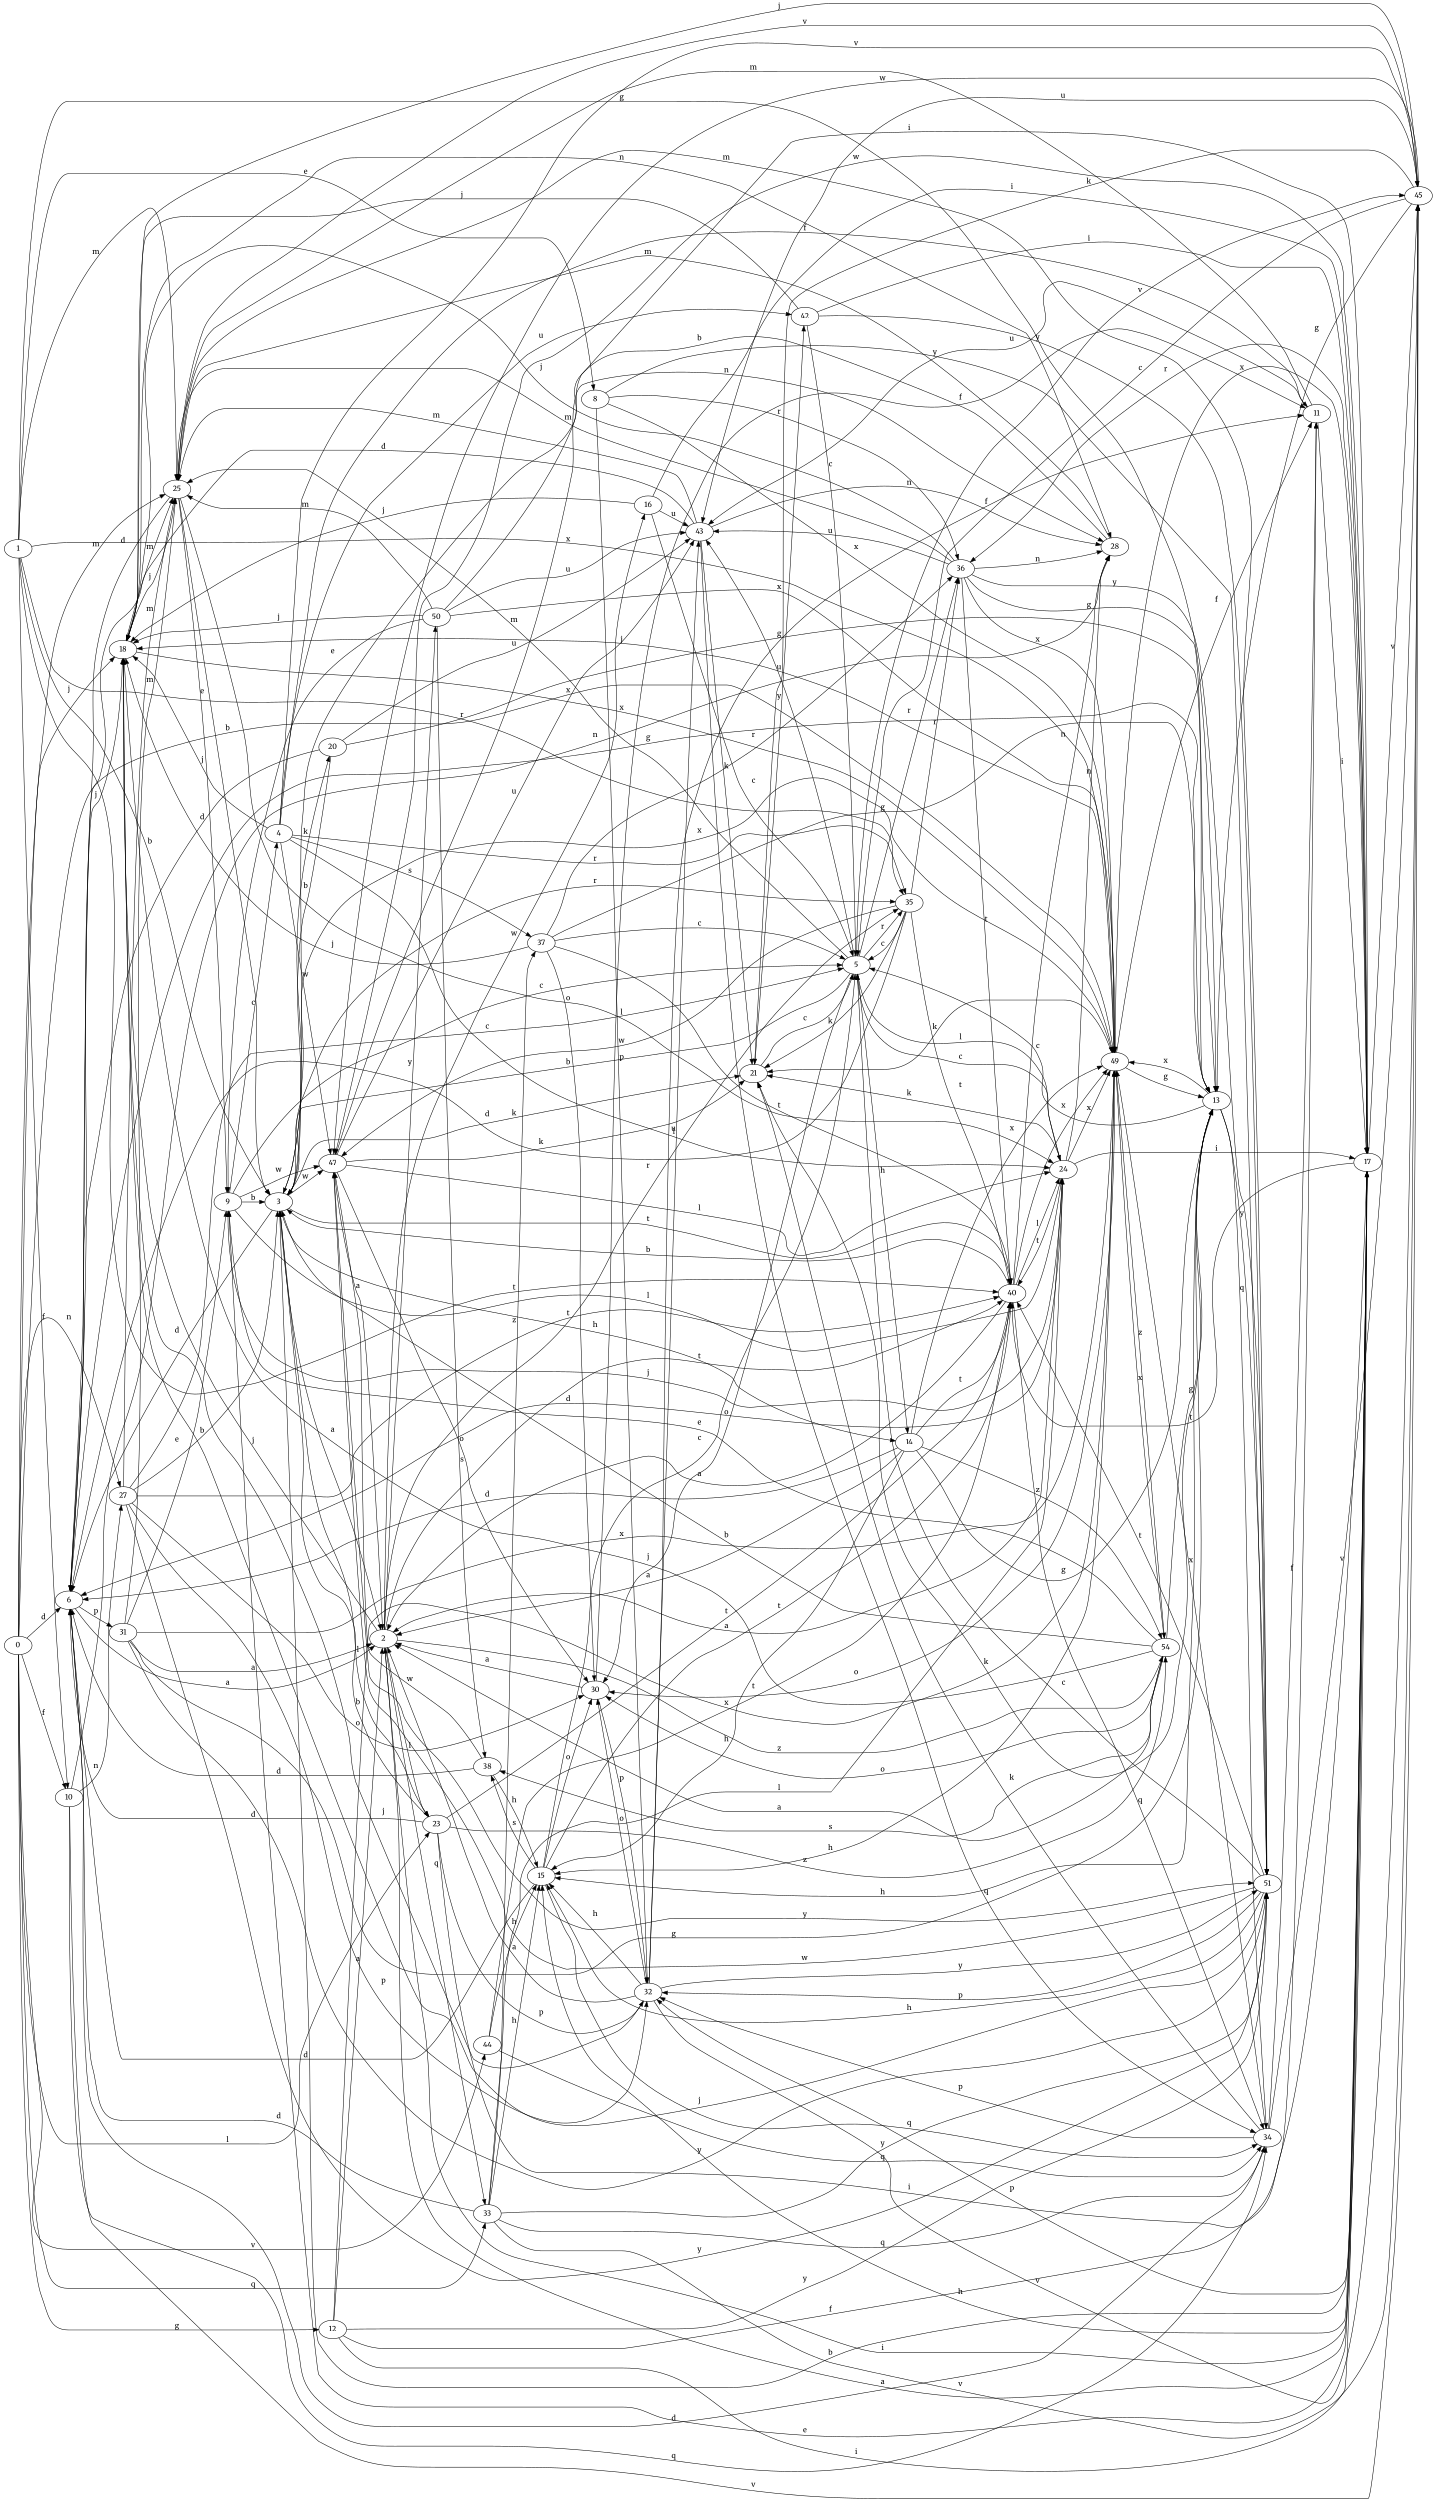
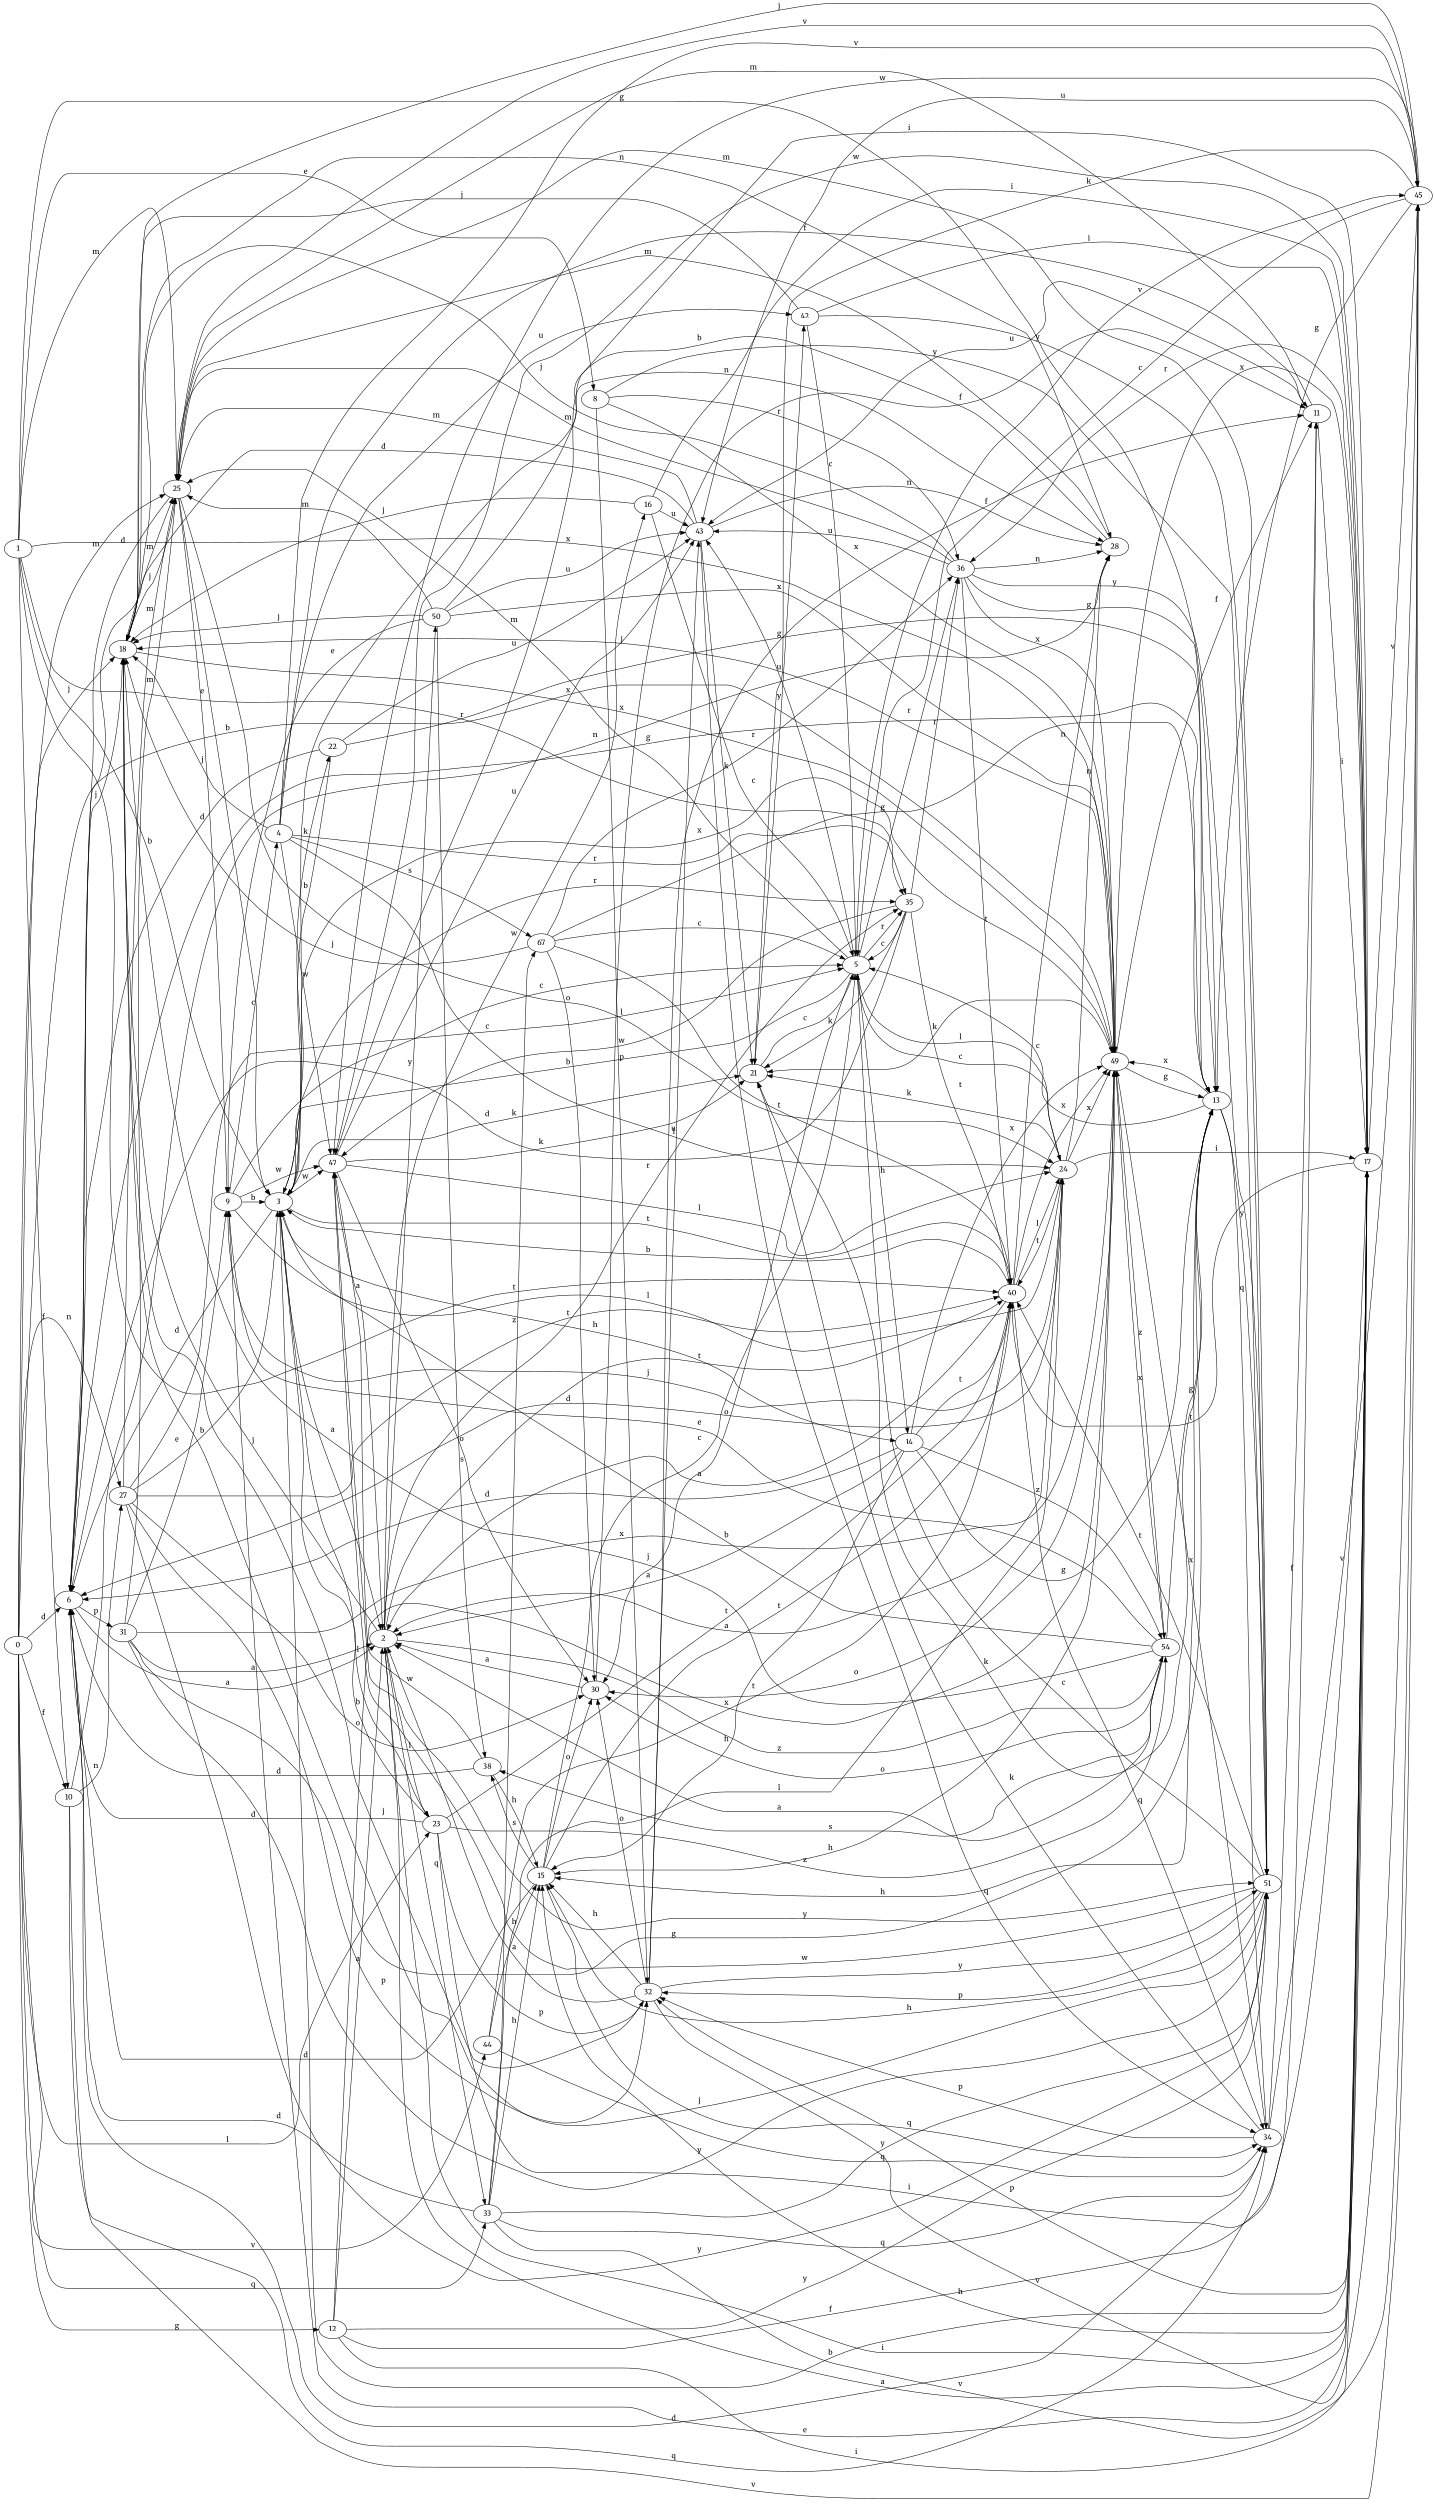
(333, 747) -> (333, 747)
(541, 943) -> (541, 943)
(629, 1837) -> none
